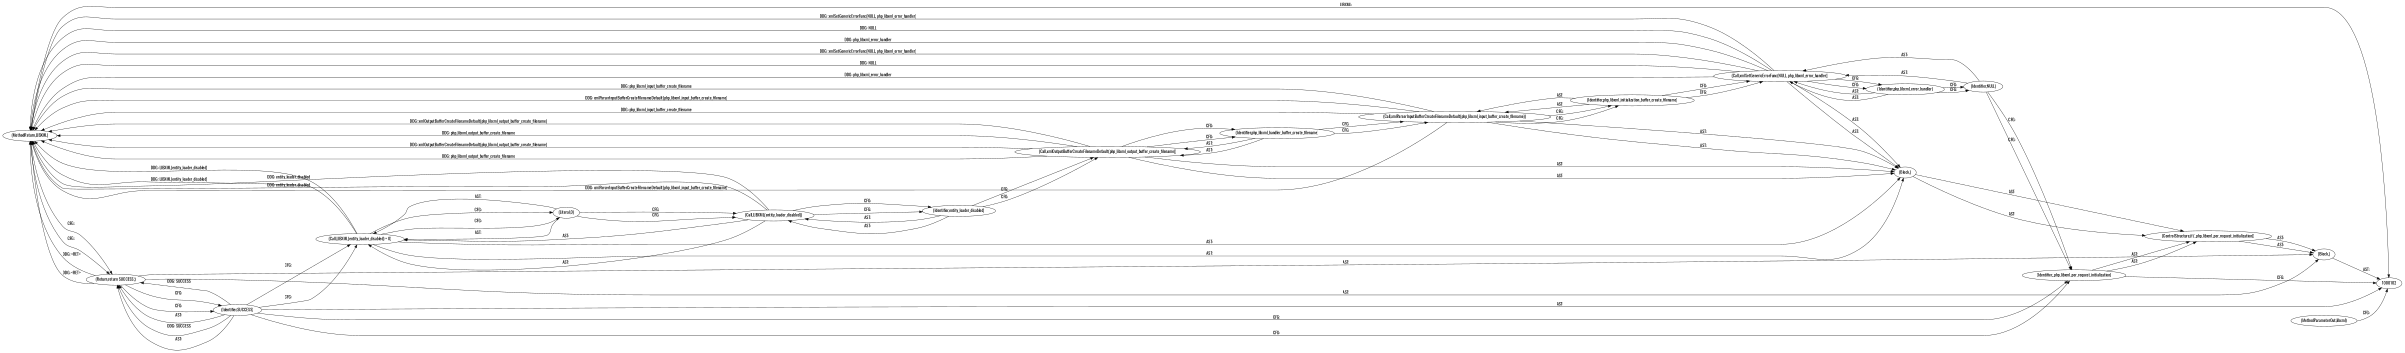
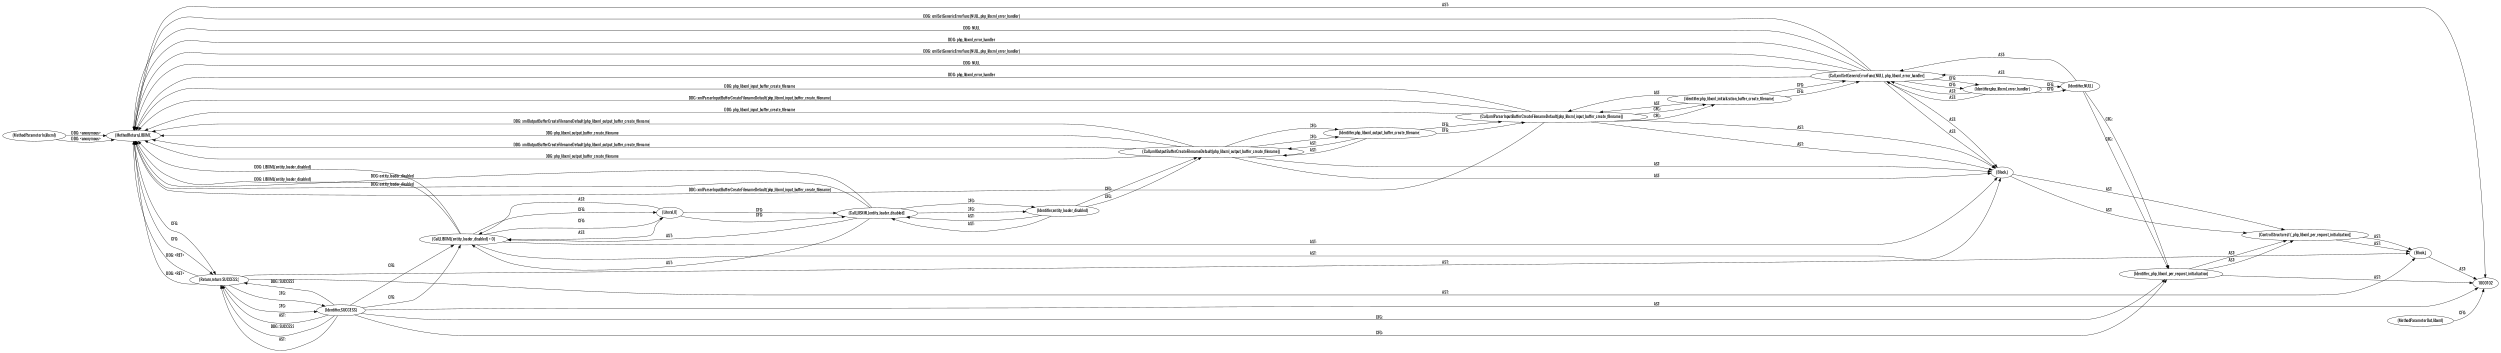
(1346, 5) -> (1446, 5)
(1277, 133) -> (1380, 133)
none -> (34, 136)
(2281, 278) -> (2378, 278)
